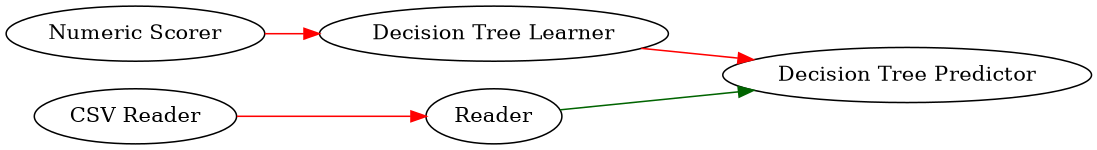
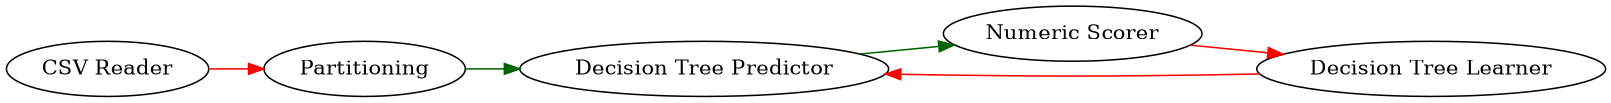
none -> (899, 50)
(494, 116) -> (365, 69)
